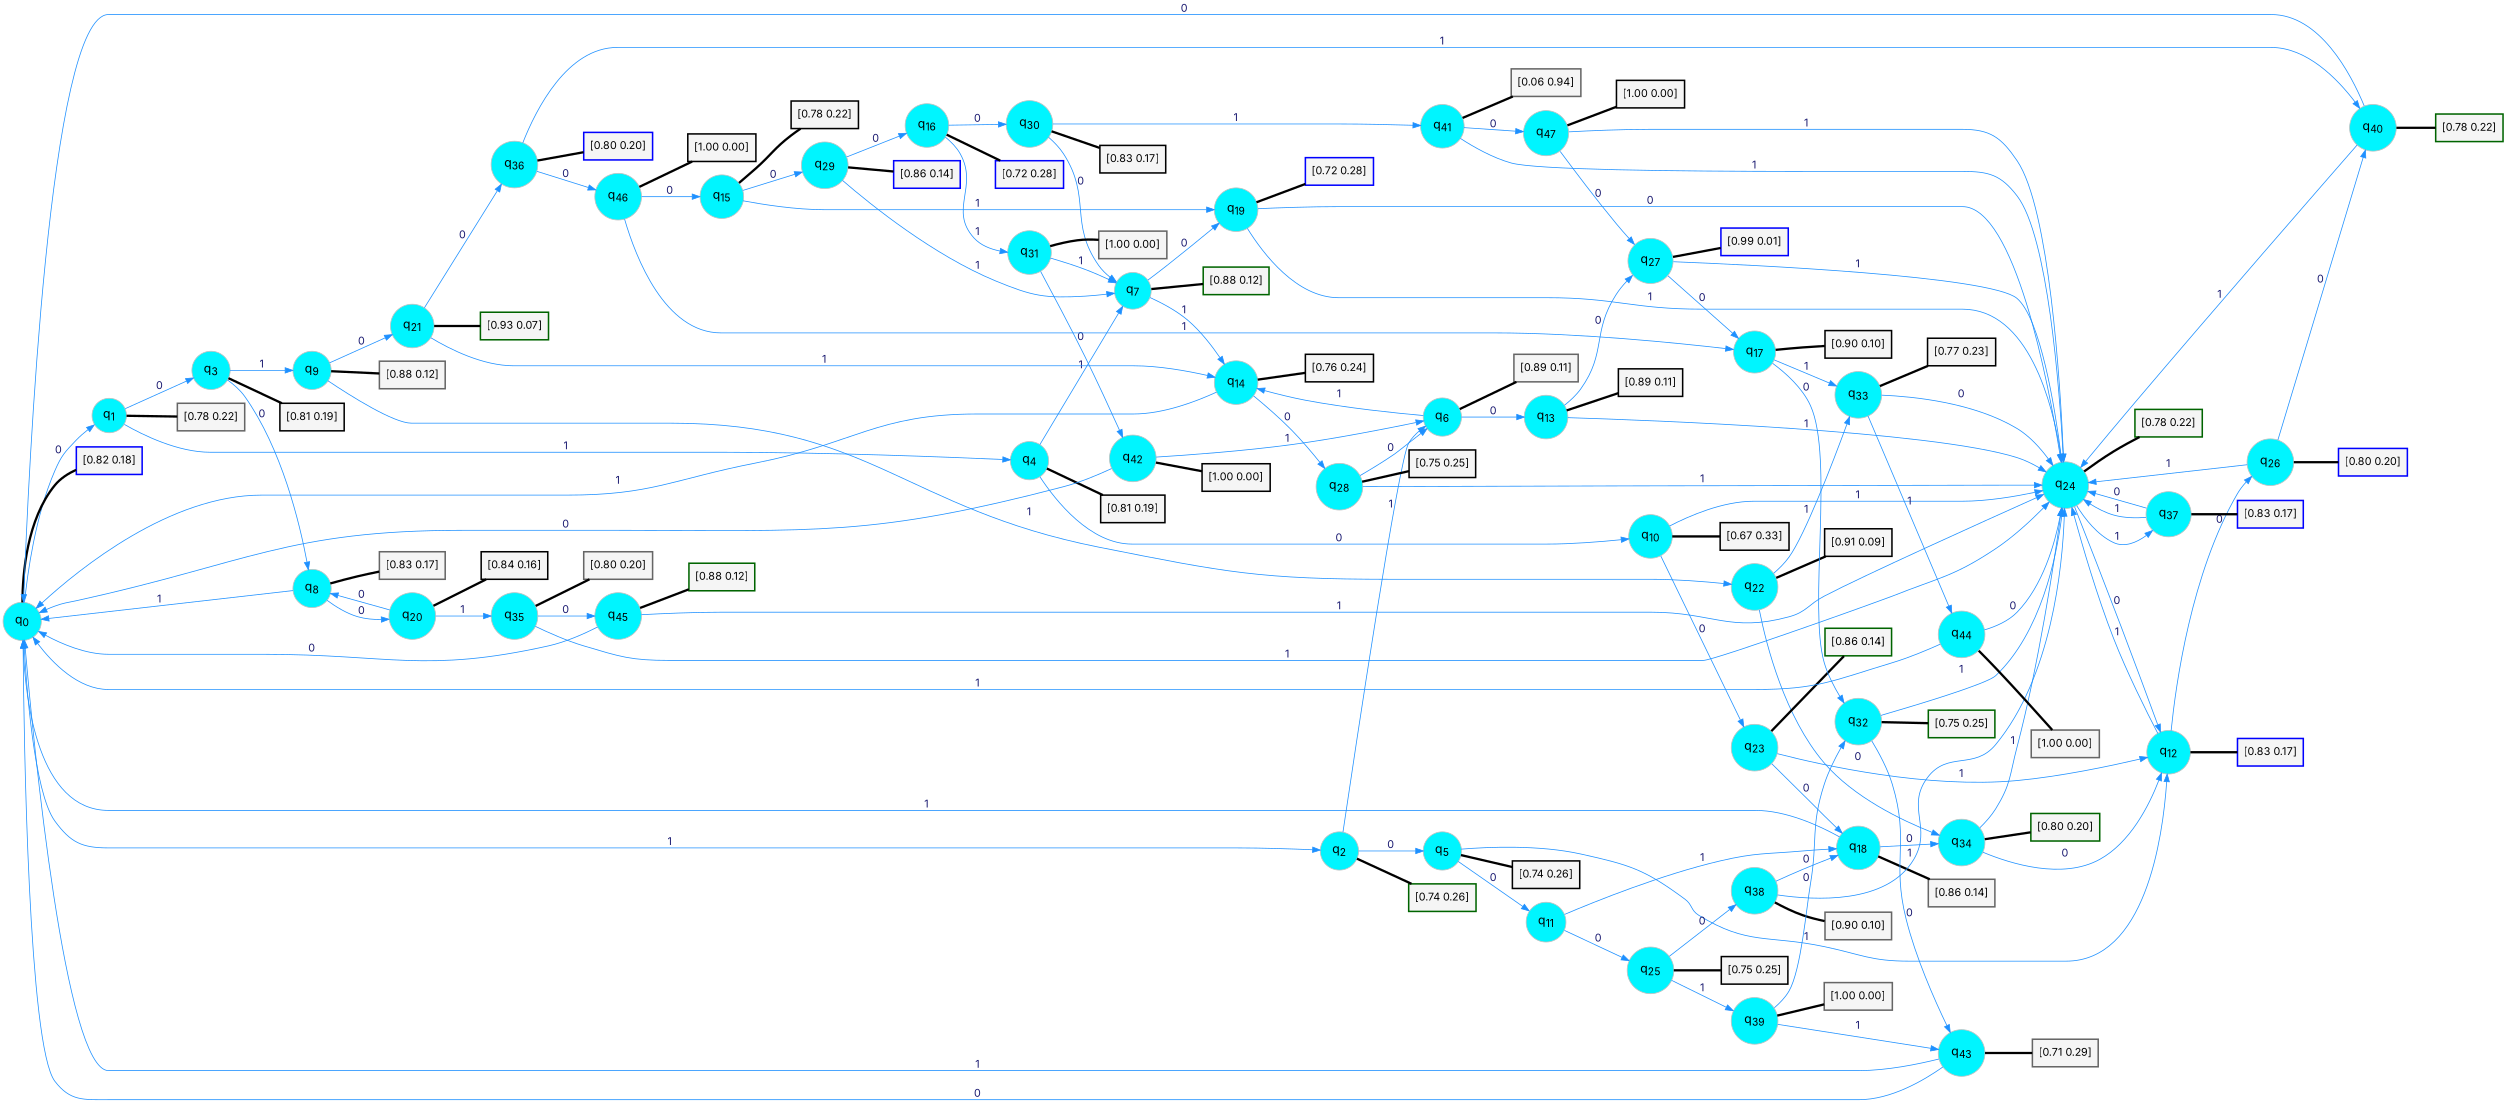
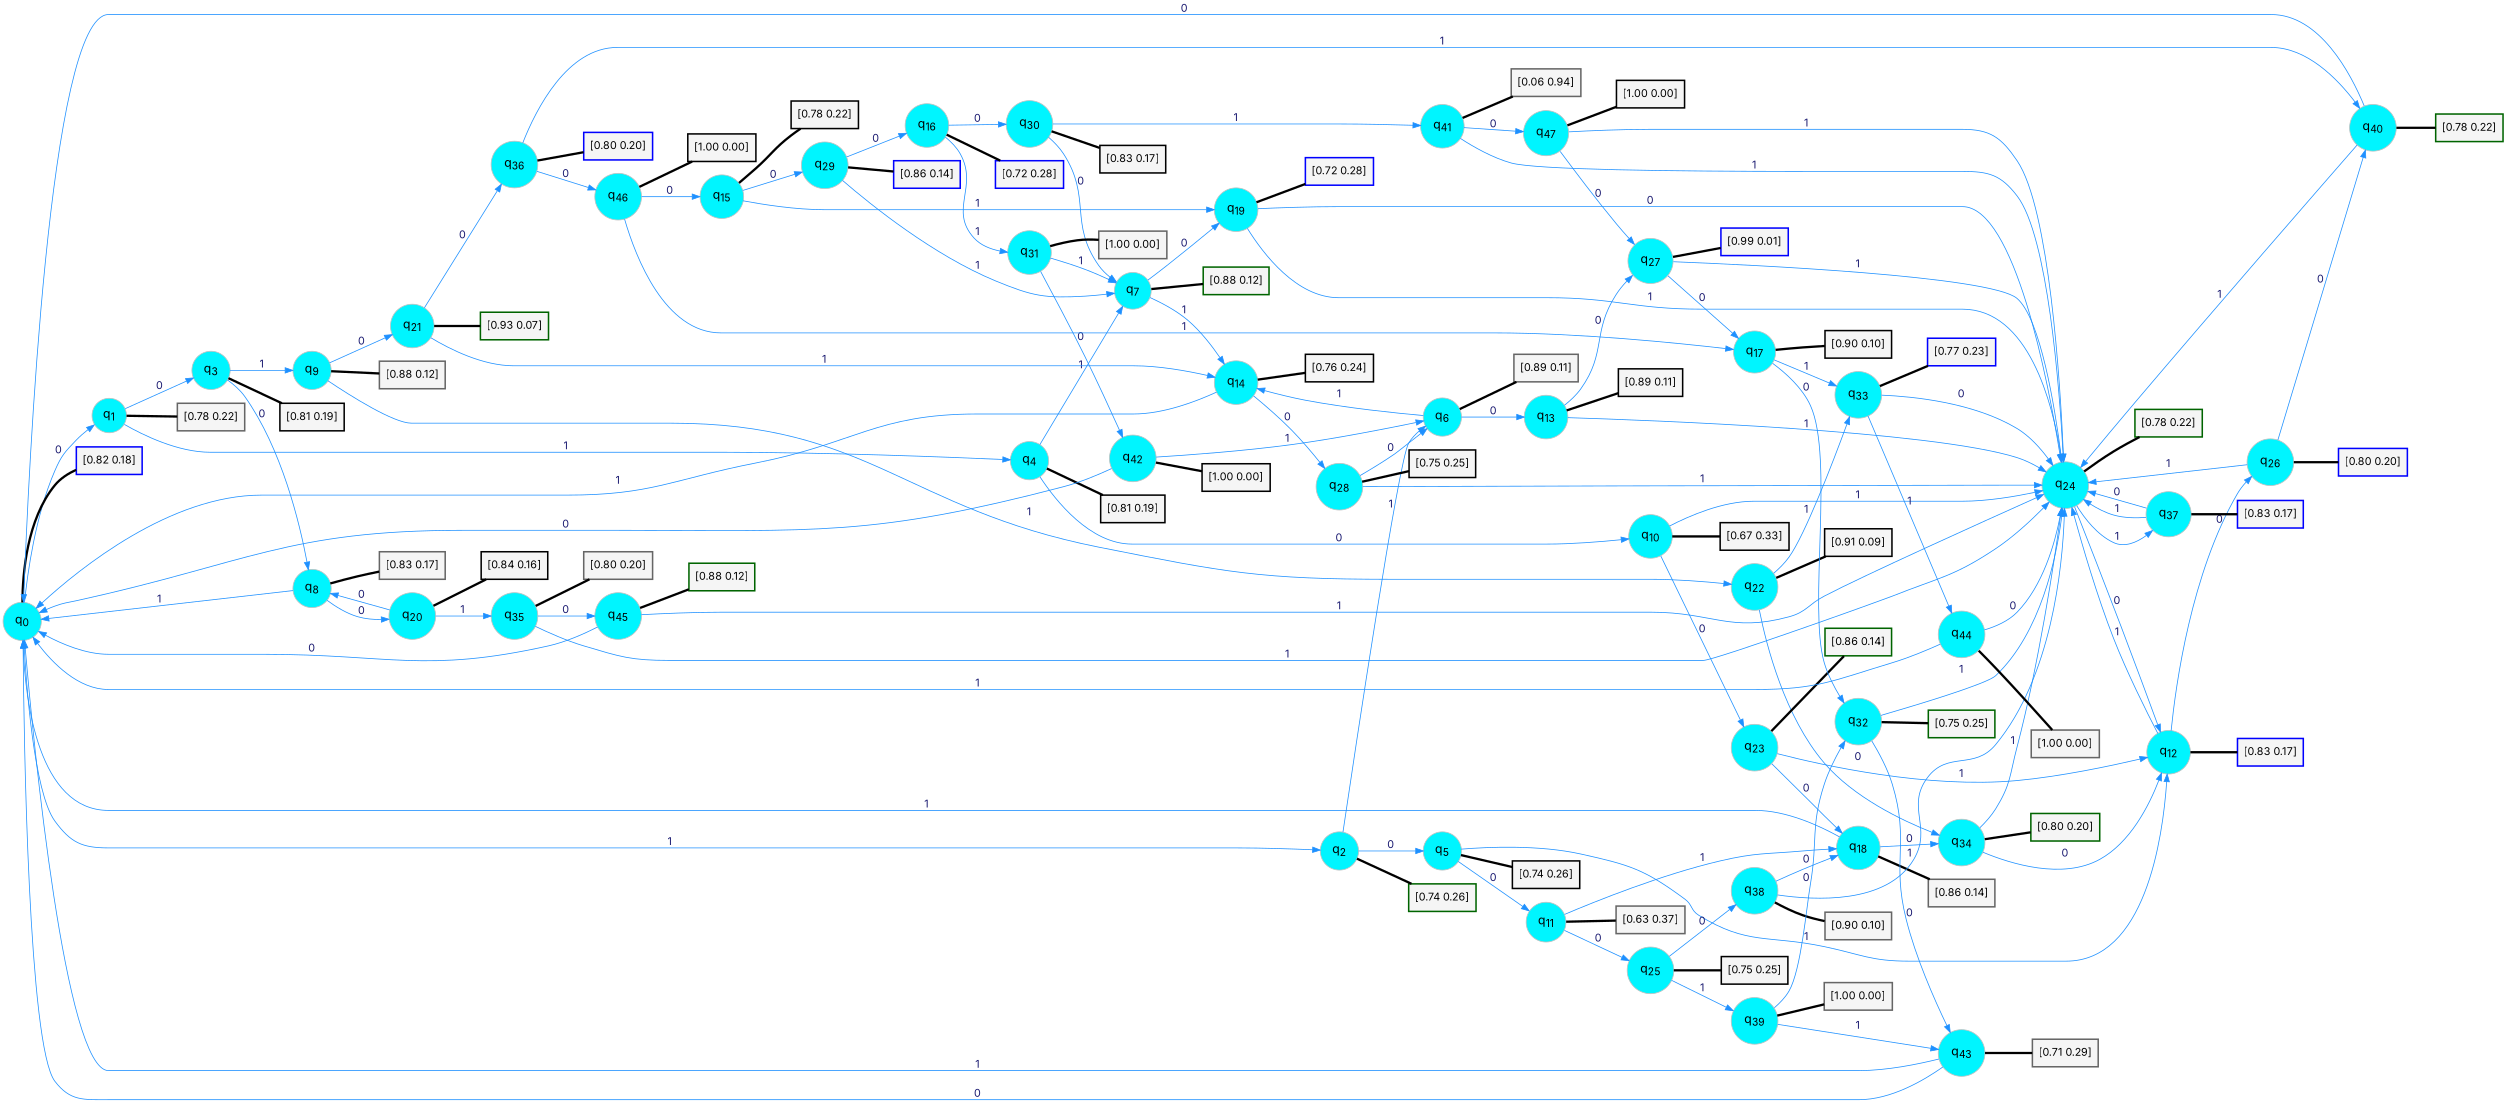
(1962, 352) -> (1962, 352)
none -> (1651, 920)
